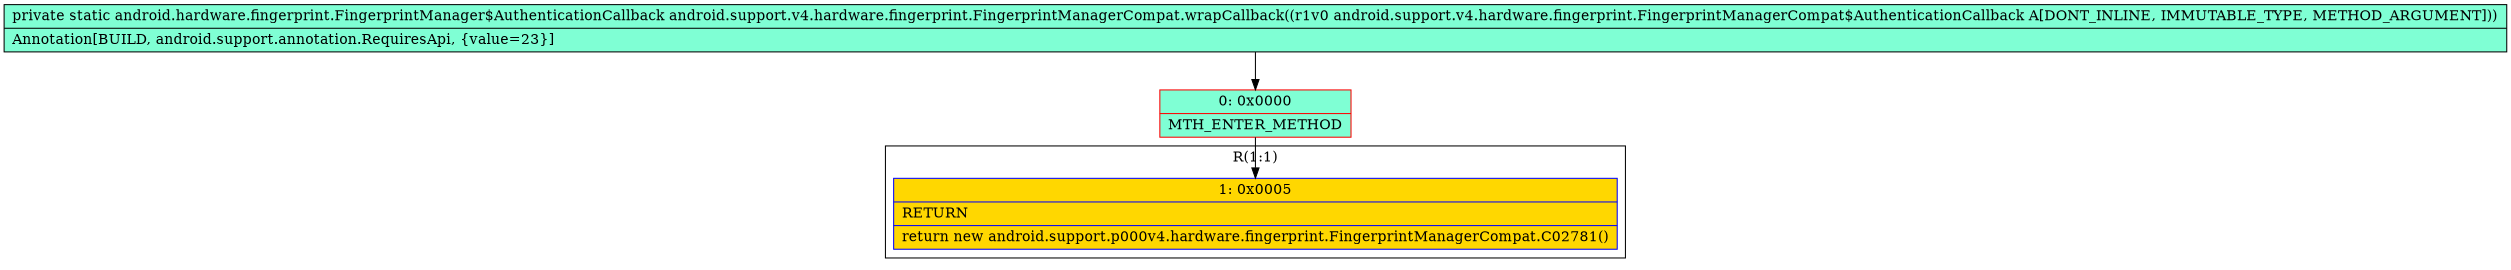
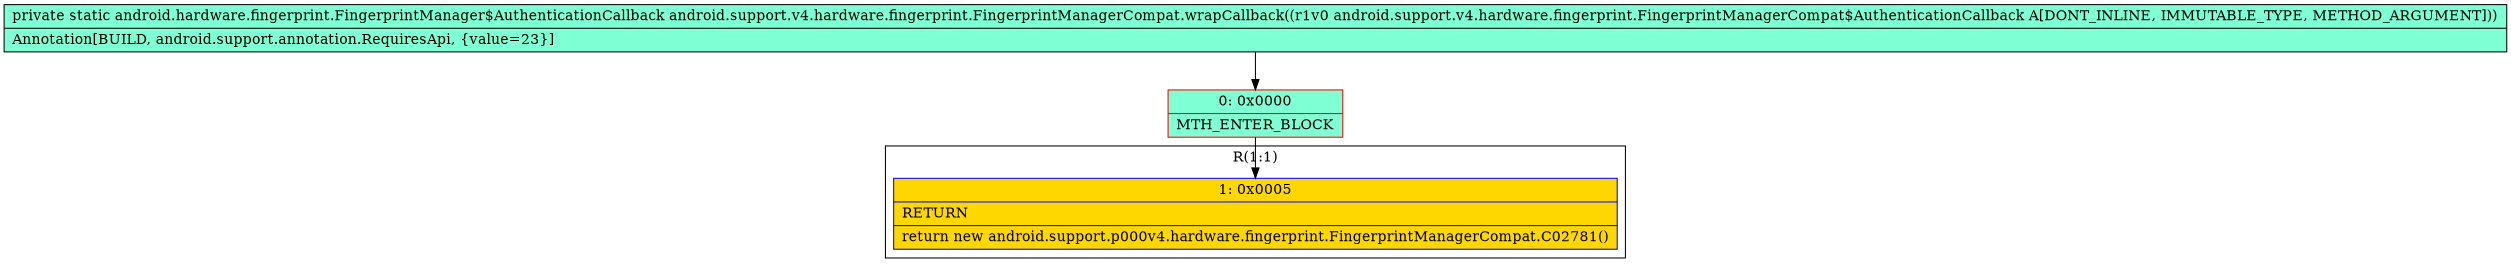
(1255, 125) -> (1255, 125)
